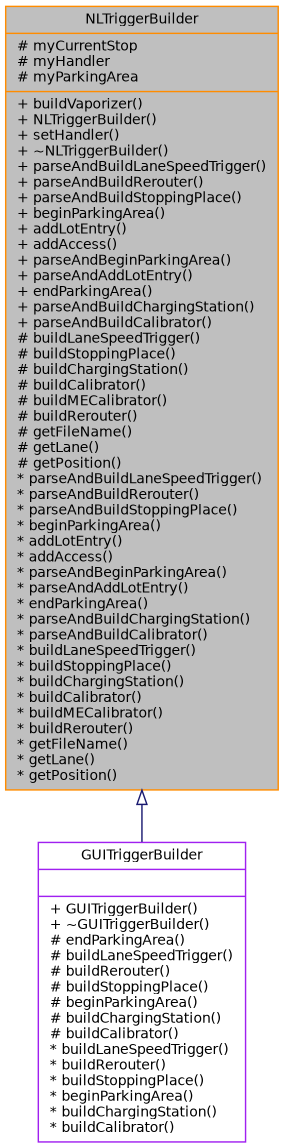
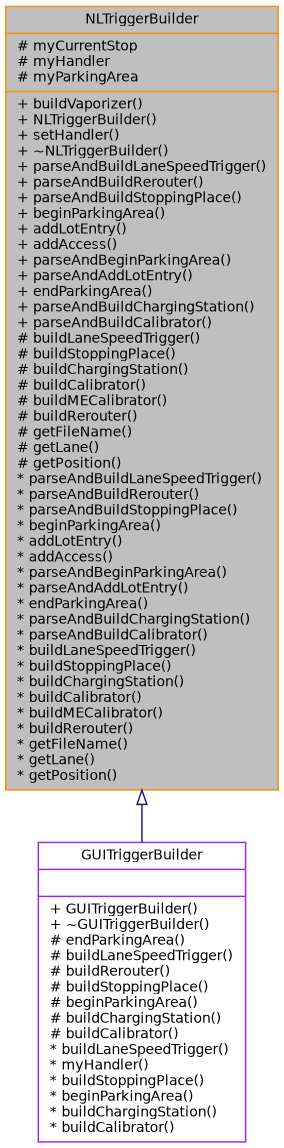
(108, 1065) -> (99, 1065)
